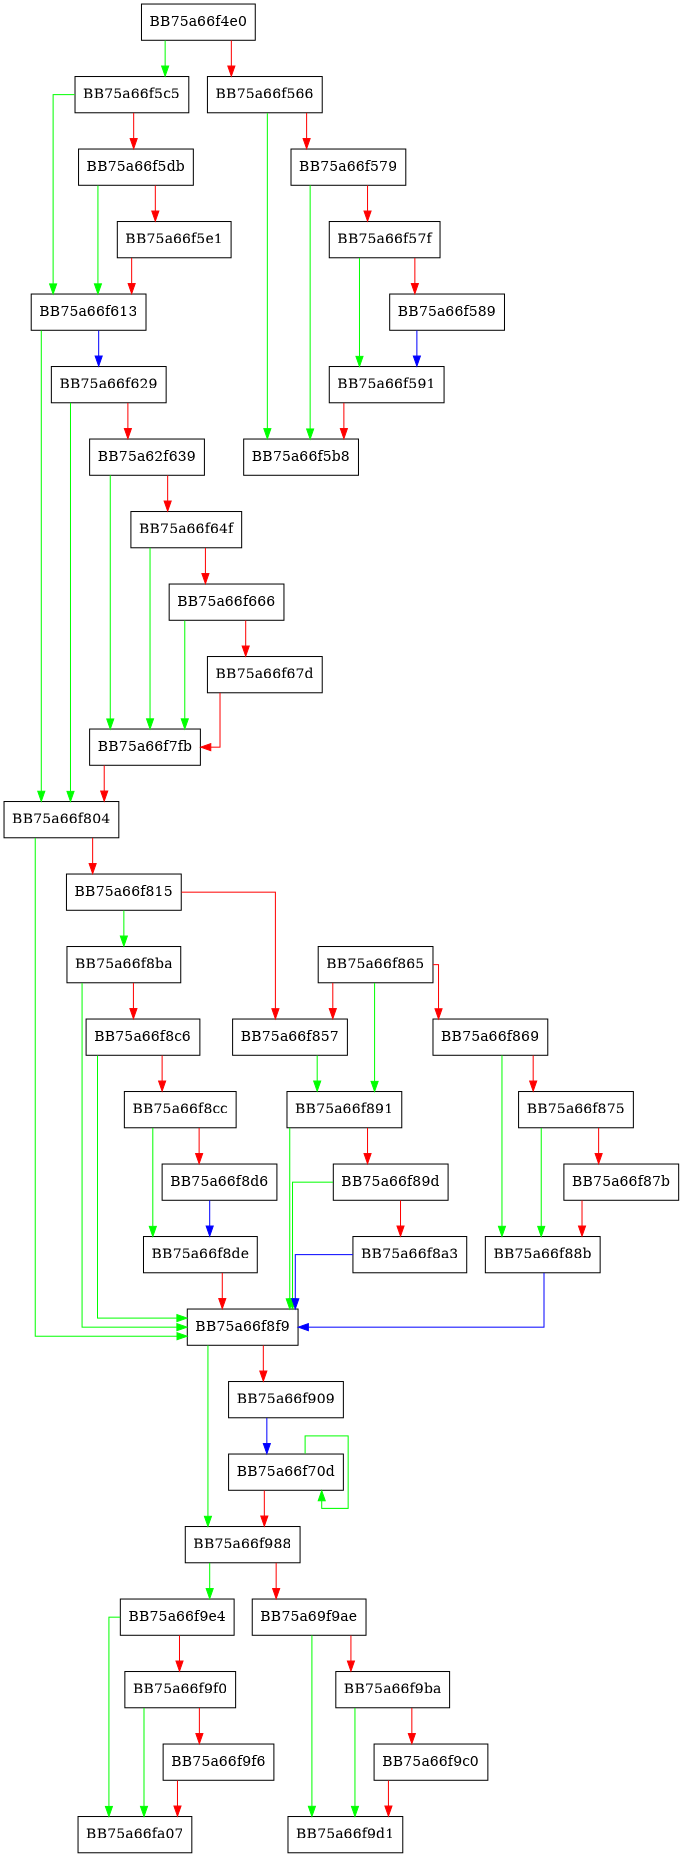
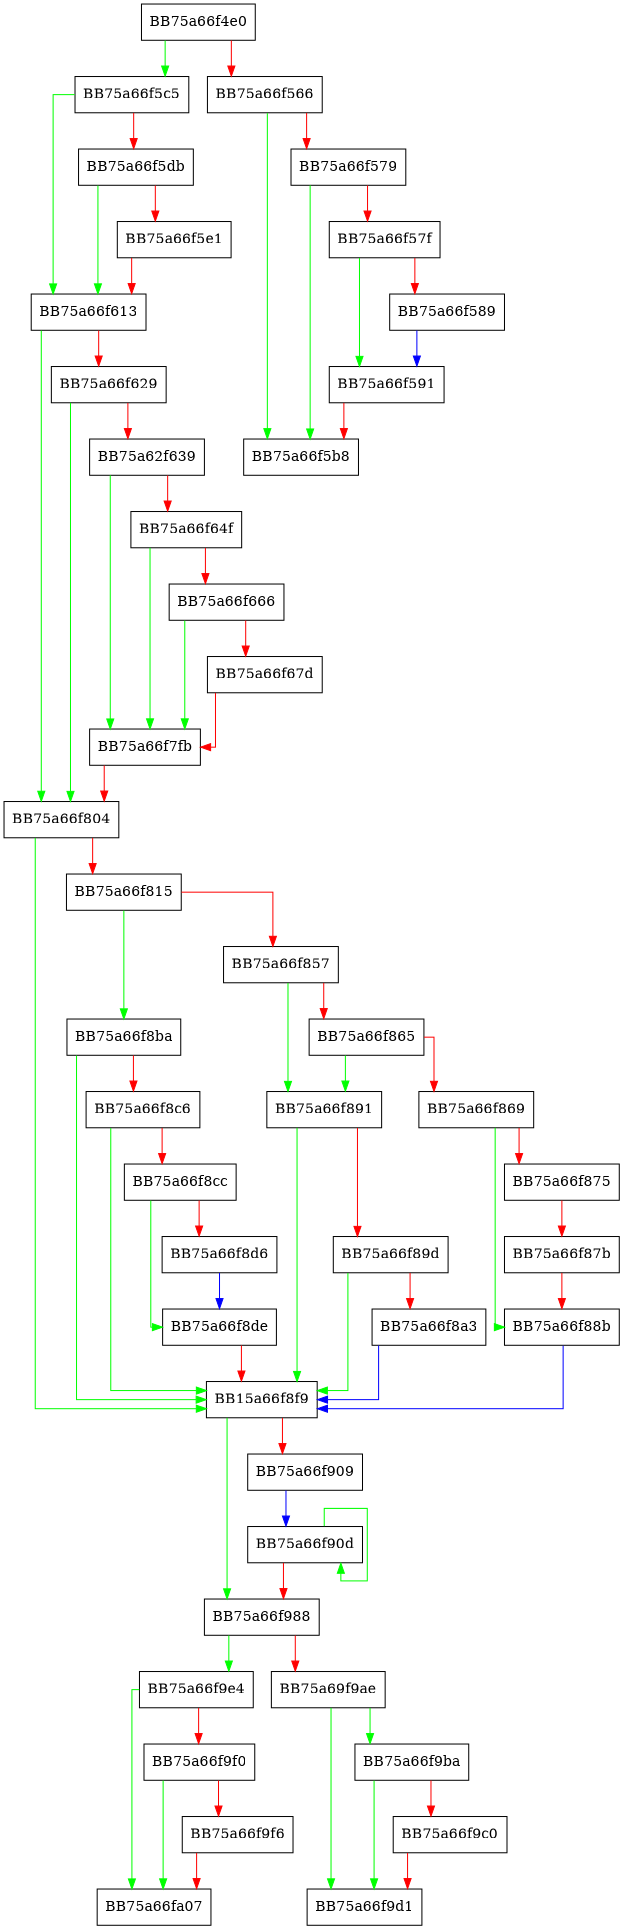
(99, 343) -> (99, 343)
(333, 996) -> (324, 996)
(541, 1177) -> none
(243, 1327) -> (262, 1400)
(286, 1472) -> (305, 1545)
(351, 1648) -> (370, 1721)
